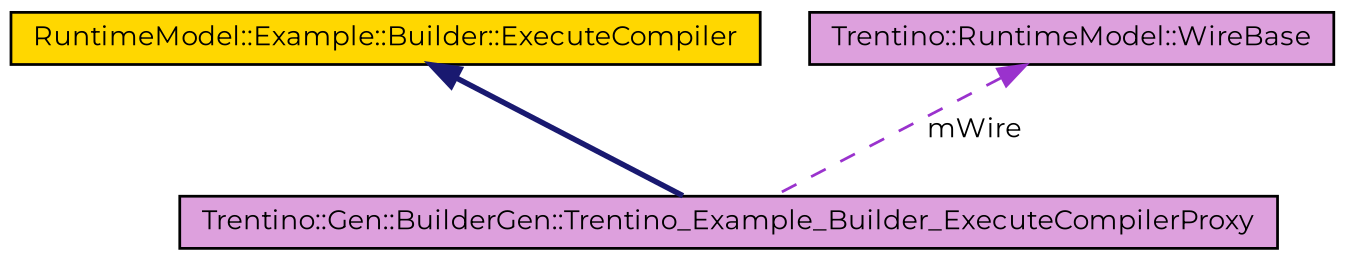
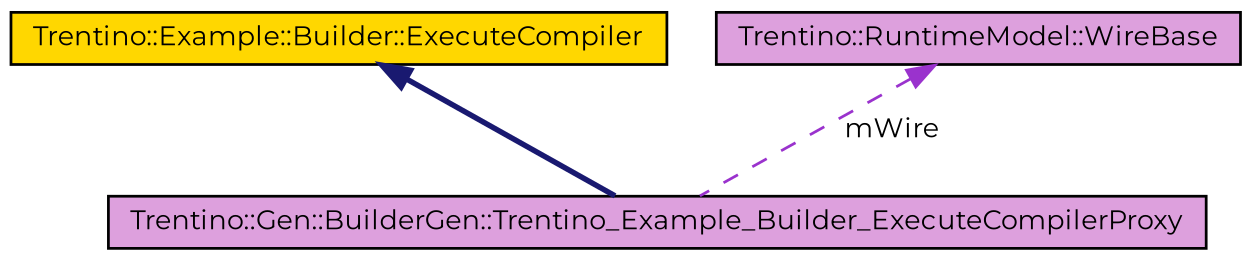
(386, 38) -> (339, 38)
